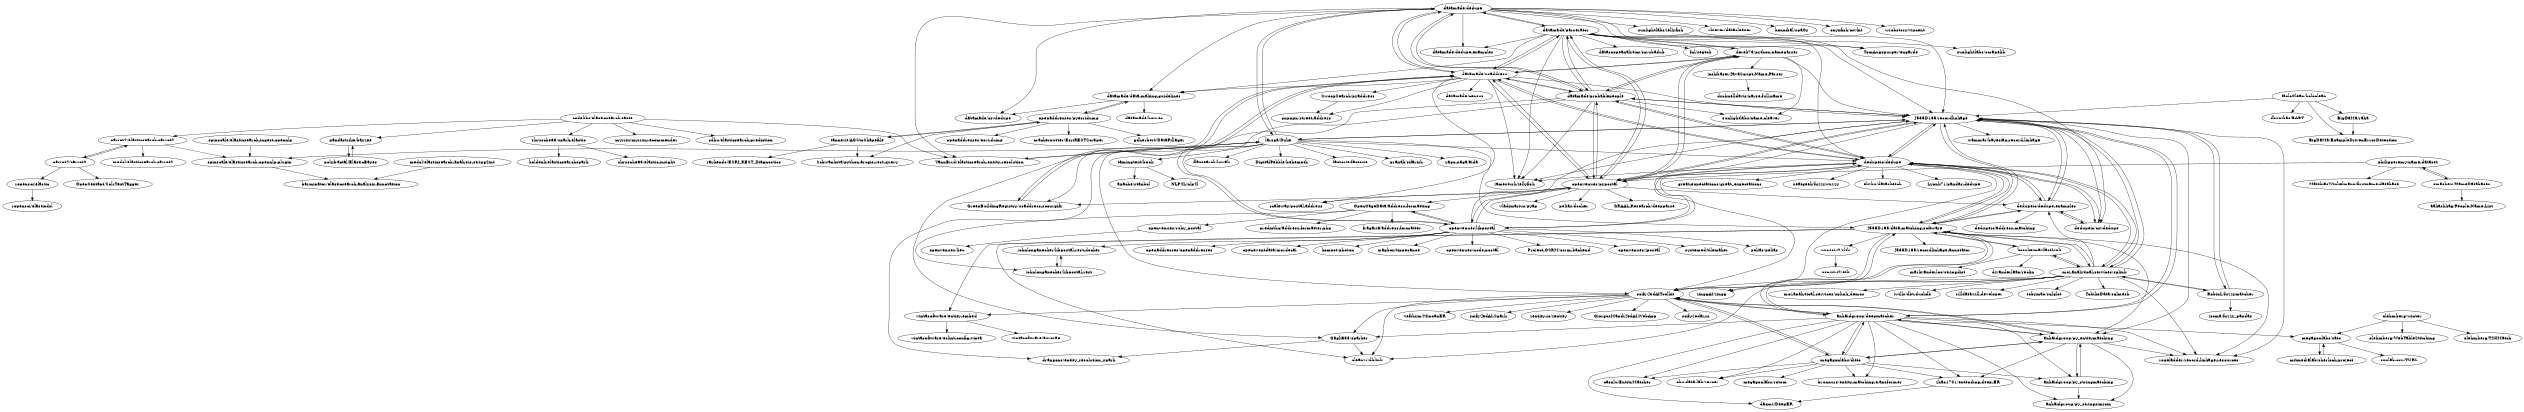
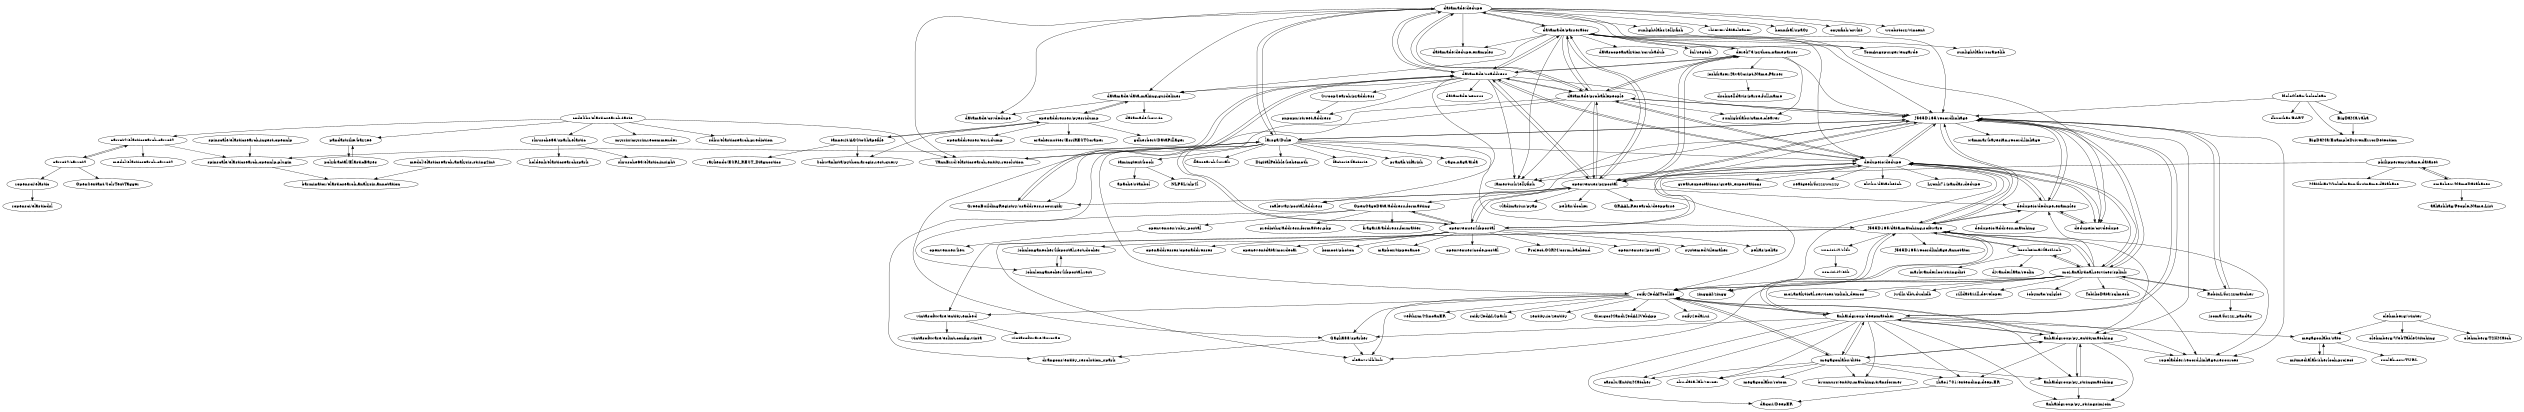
(1185, 184) -> (1185, 184)
